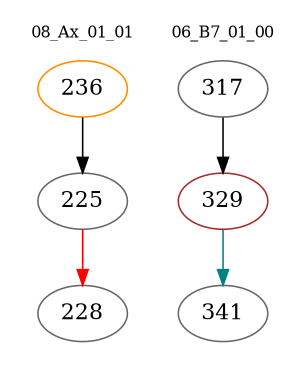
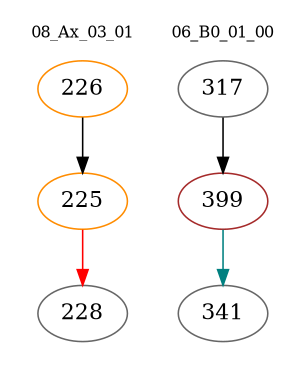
(83, 34) -> (83, 34)
(223, 34) -> (223, 34)
(83, 89) -> (83, 89)
(83, 201) -> (83, 201)
(223, 201) -> (223, 201)
